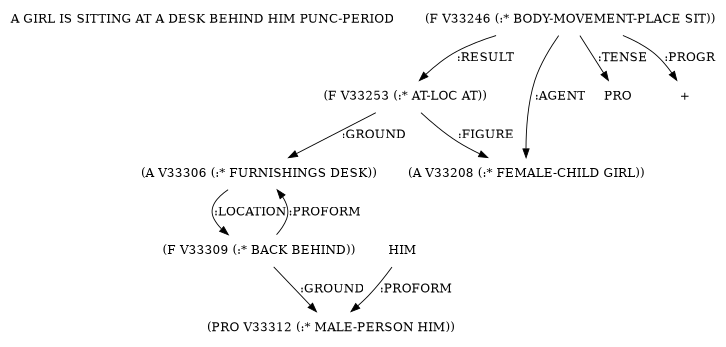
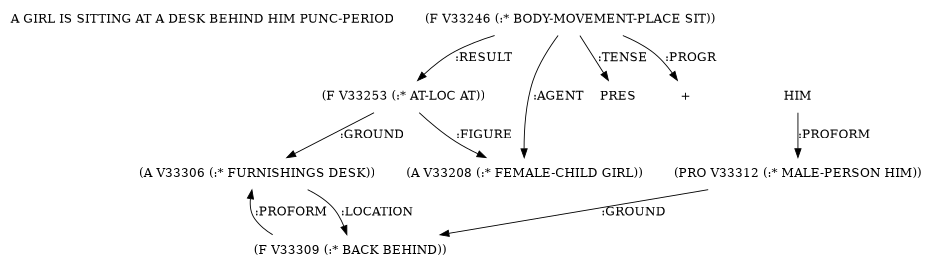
(618, 97) -> (618, 97)
(292, 286) -> (579, 211)
